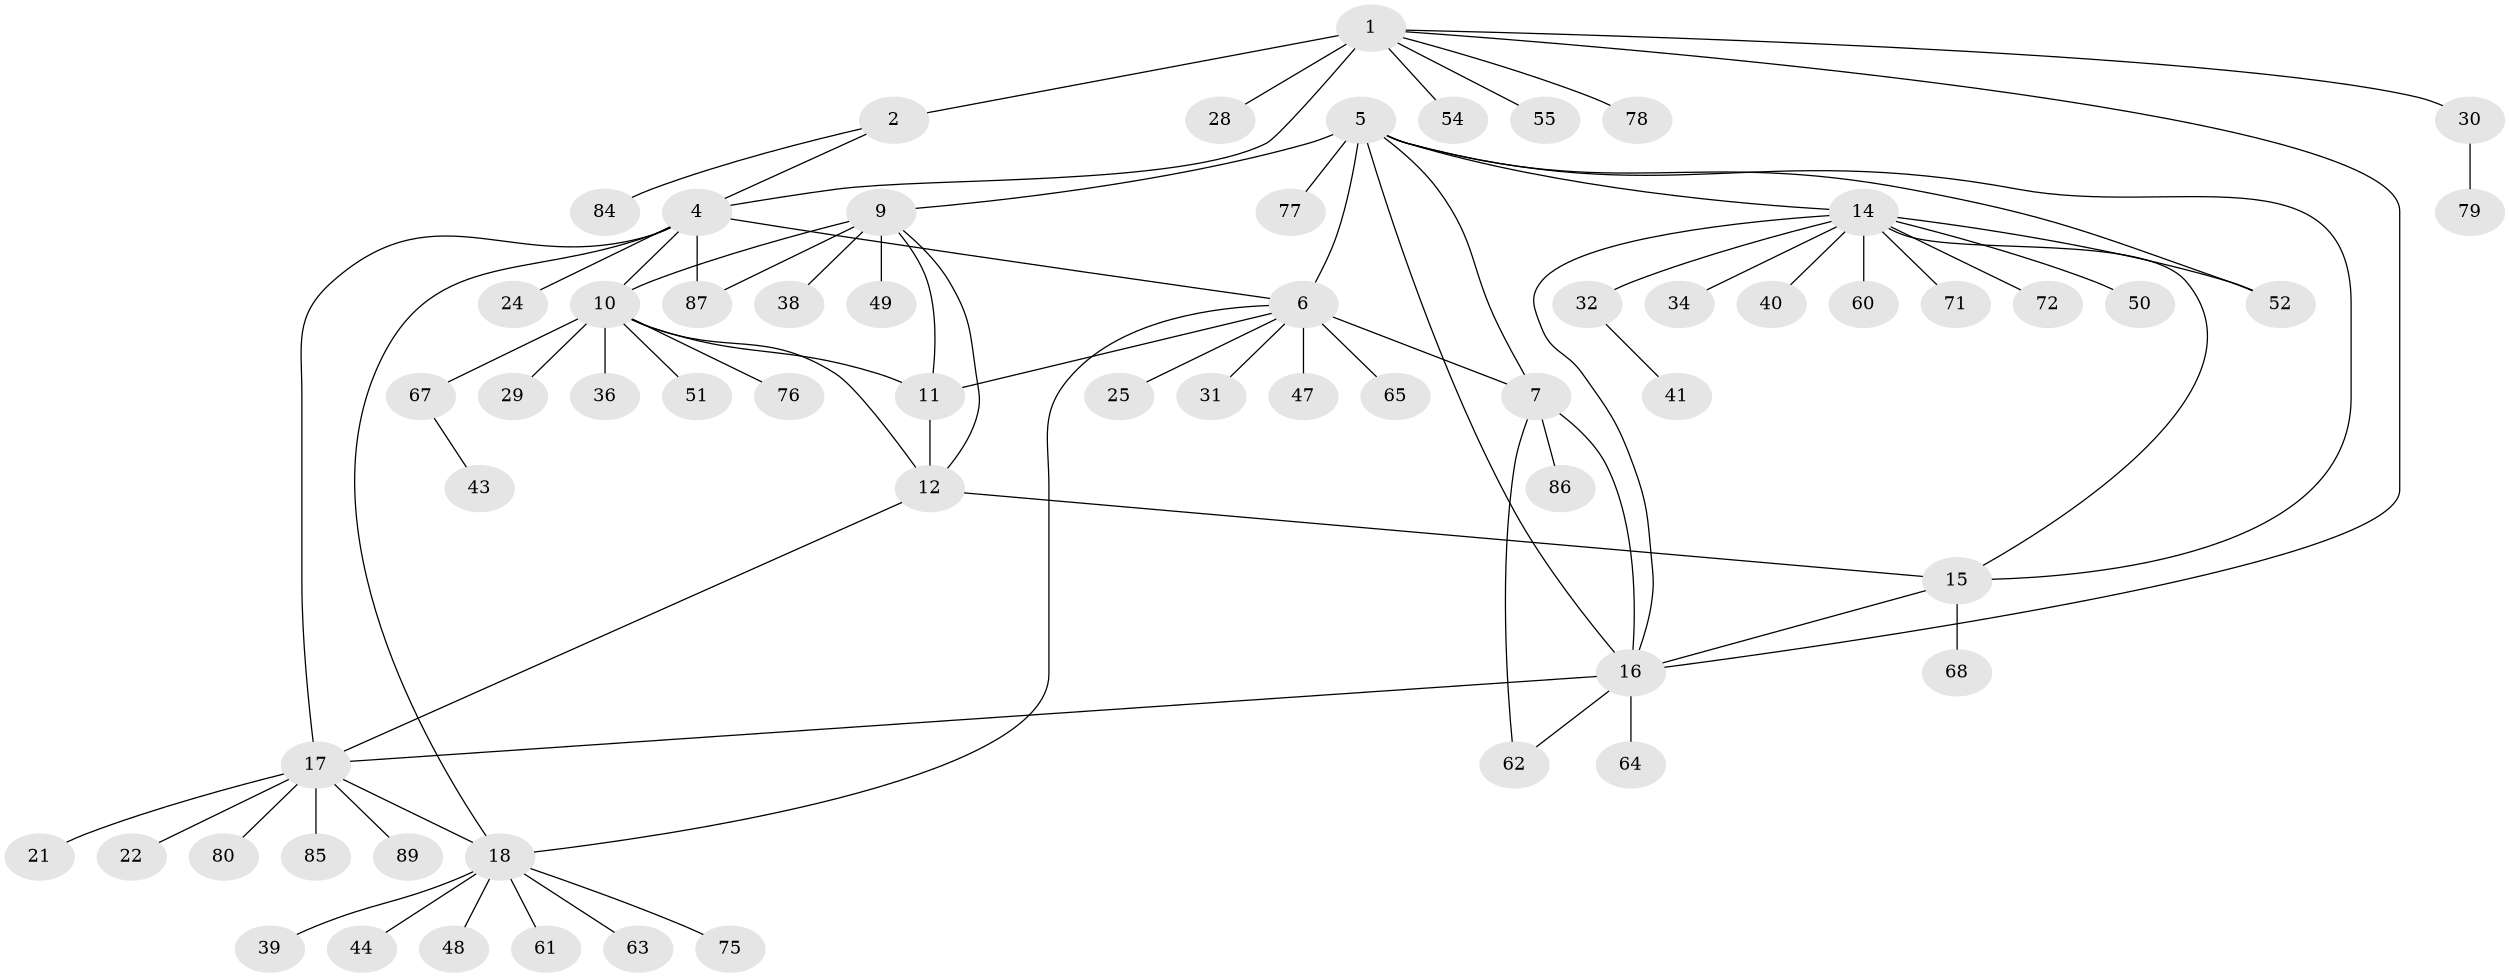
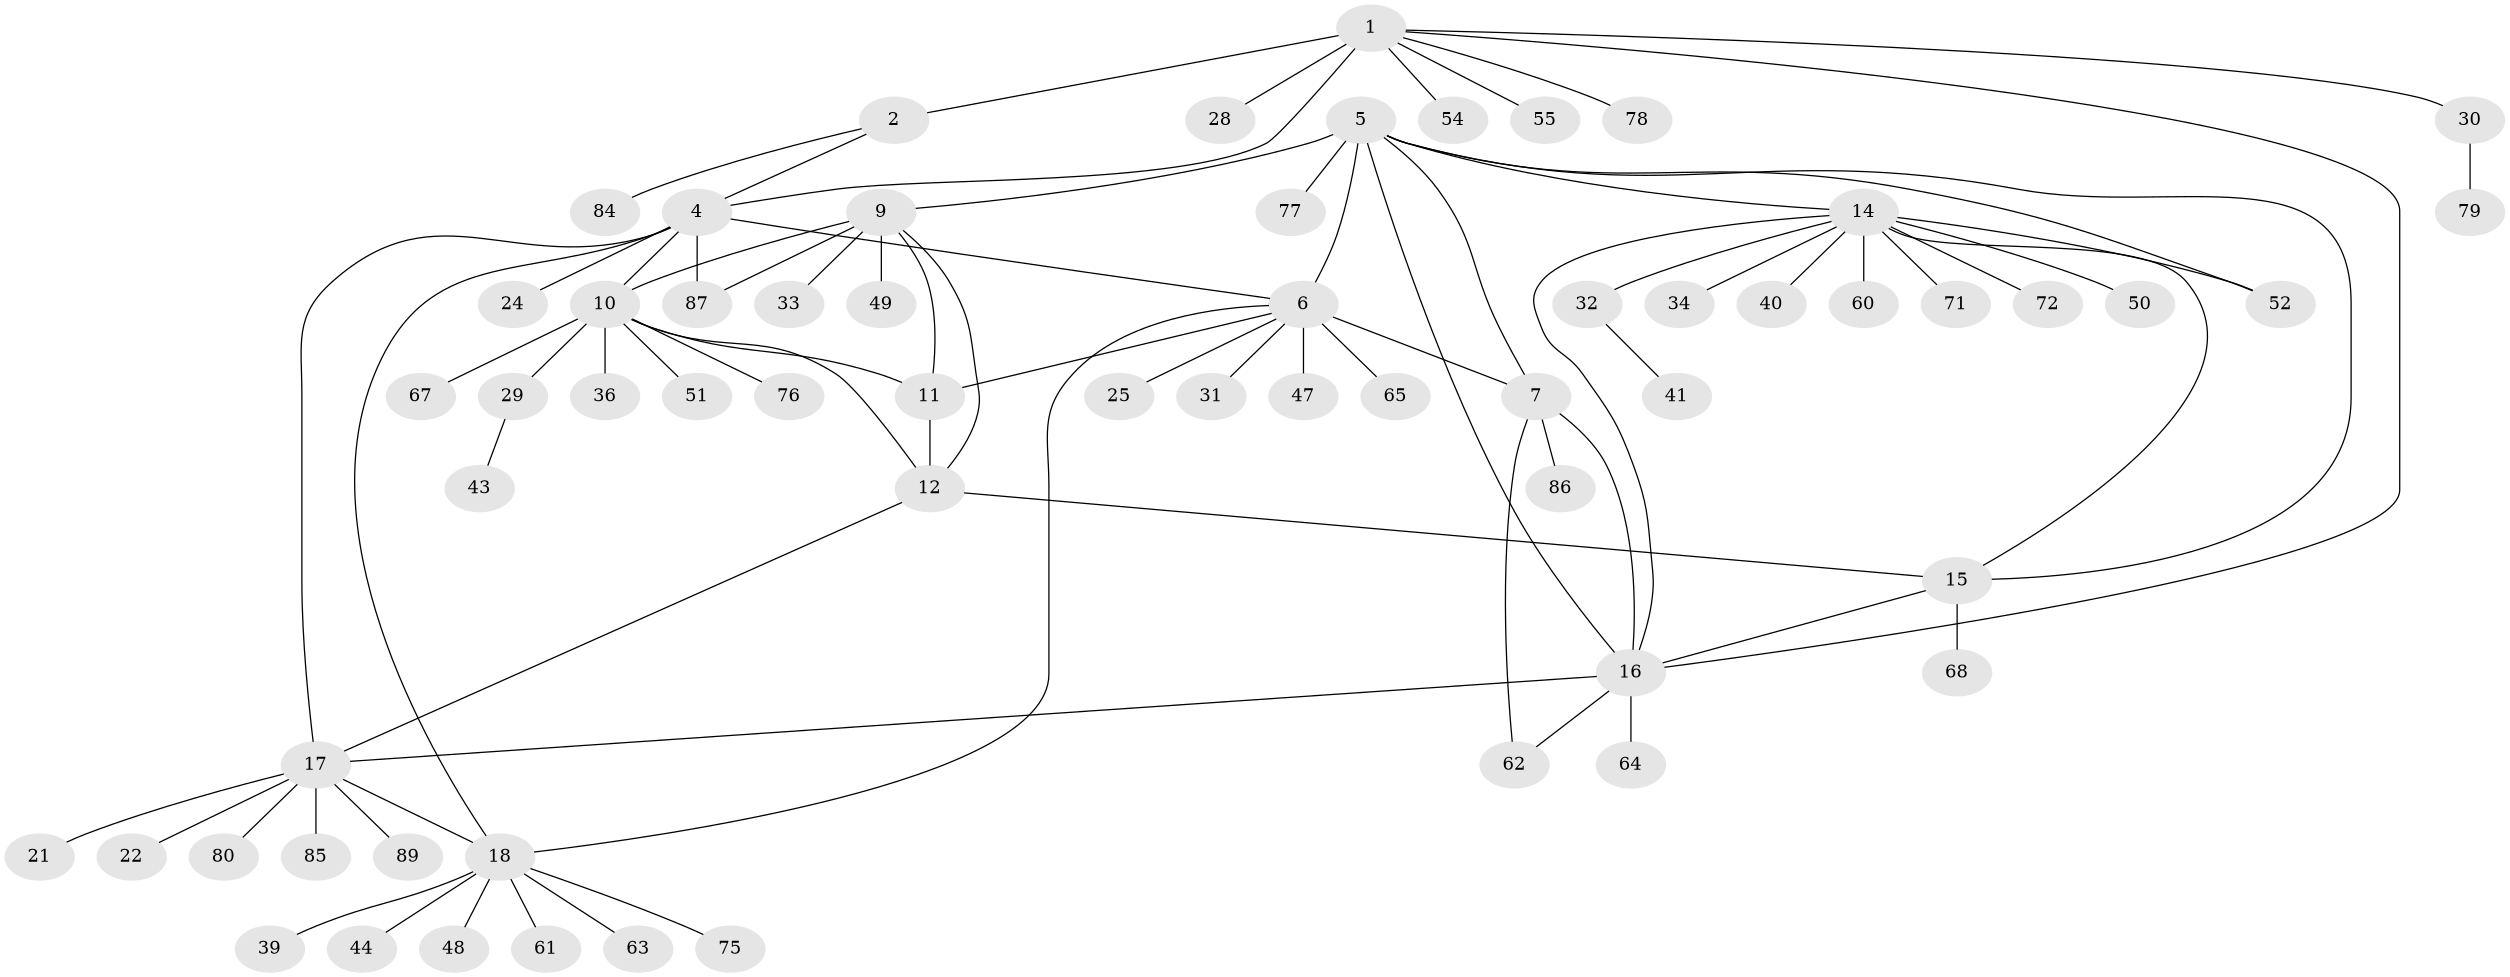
(789, 304) -> (789, 304)
(450, 443) -> (496, 442)
